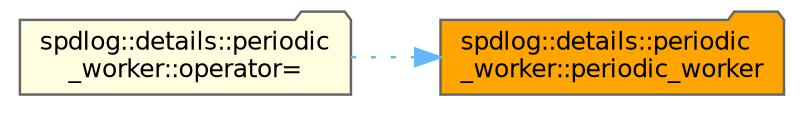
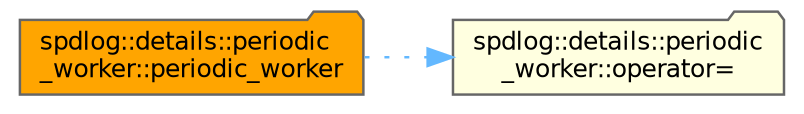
(383, 57) -> (396, 57)
